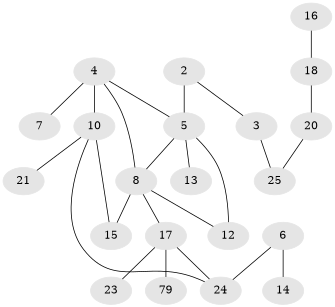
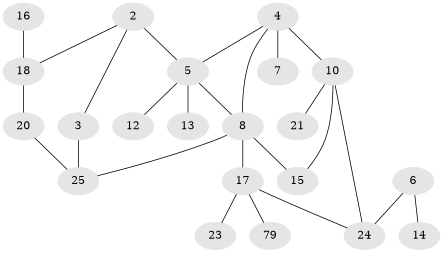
none -> (78, 44)
(182, 209) -> (163, 158)
